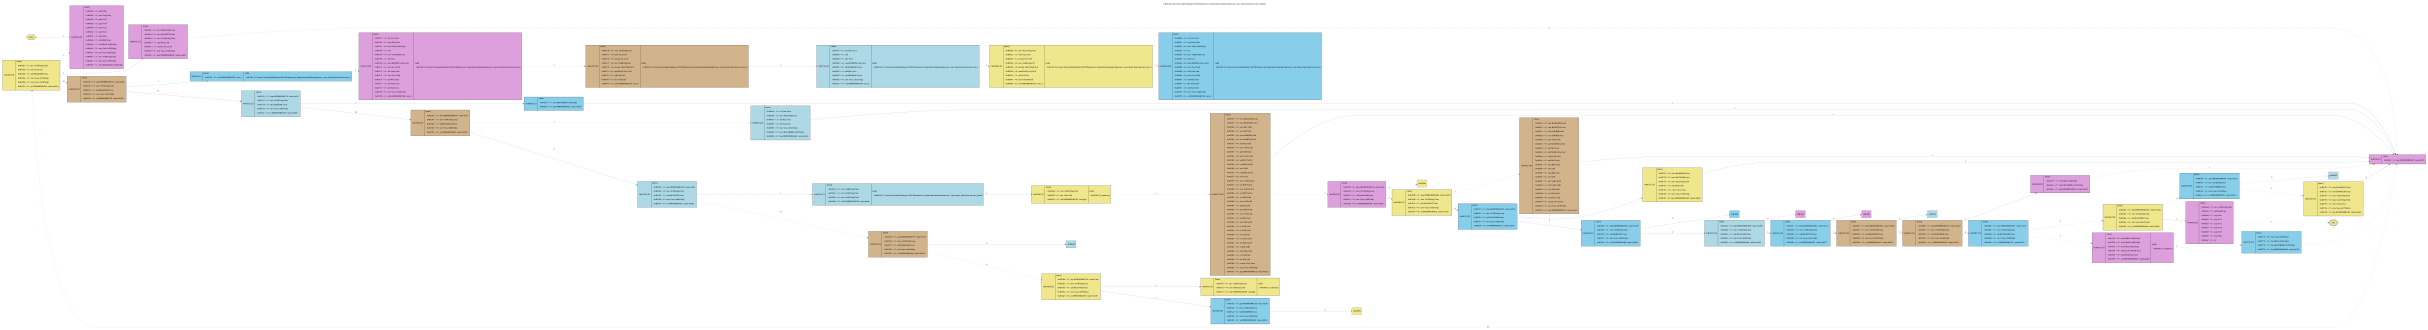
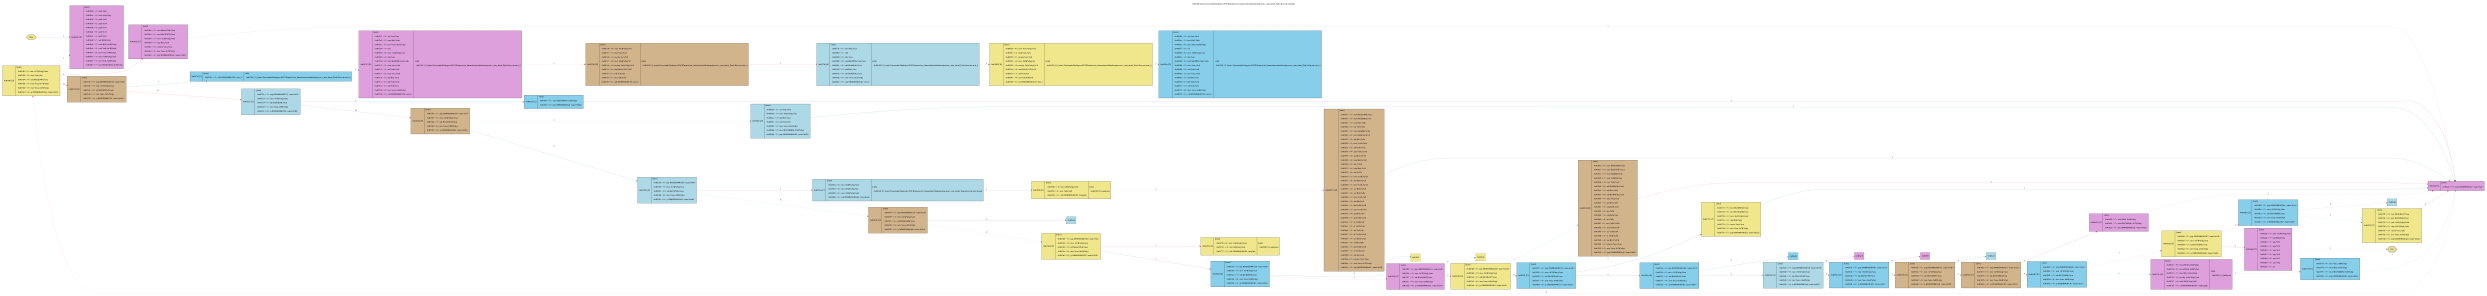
(1299, 194) -> (1328, 279)
